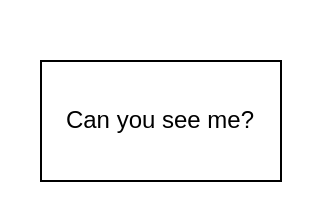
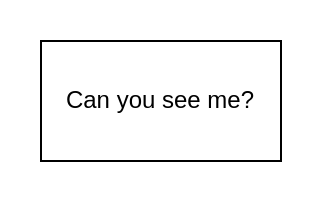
(161, 121) -> (161, 101)
